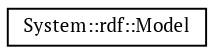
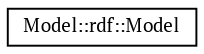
(107, 27) -> (102, 27)
